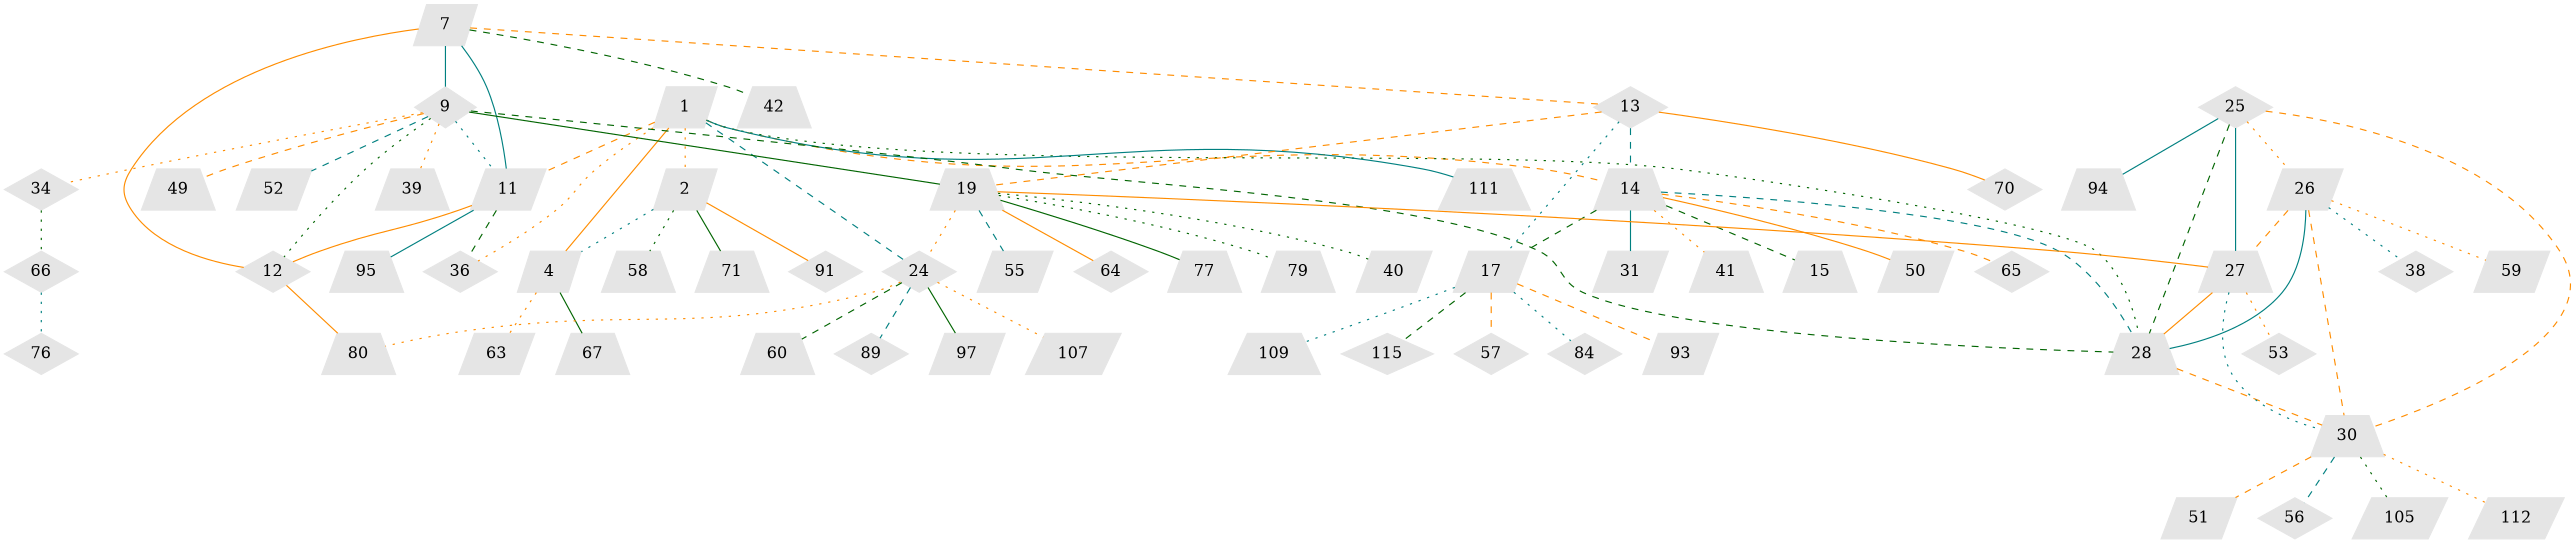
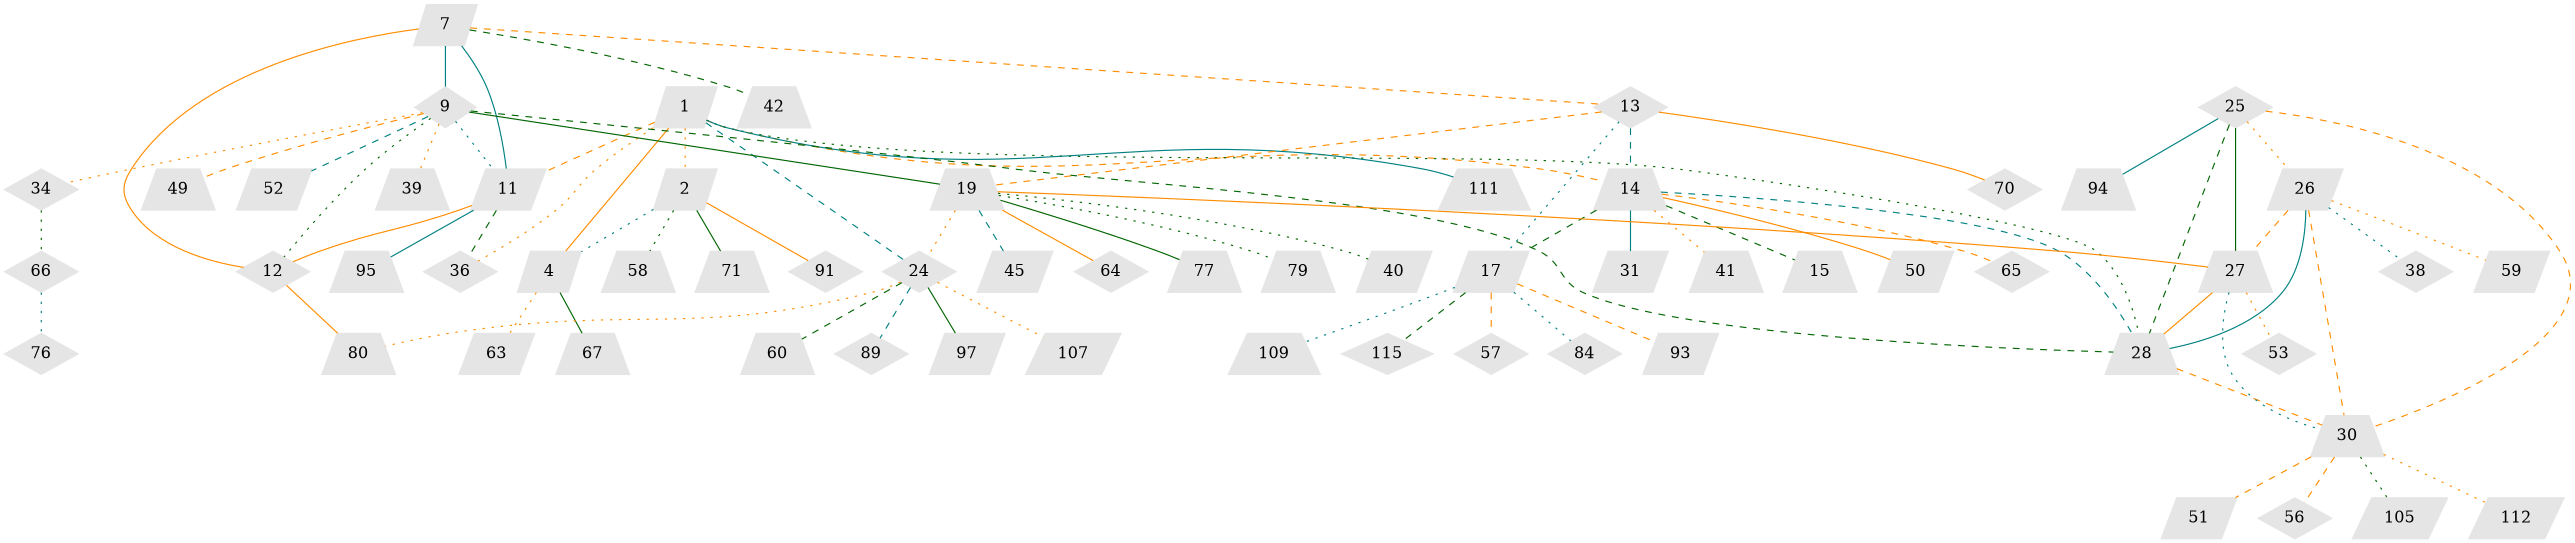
(2236, 189) -> (2236, 189)
(1015, 272) -> (1015, 272)
(2319, 480) -> (2319, 480)
